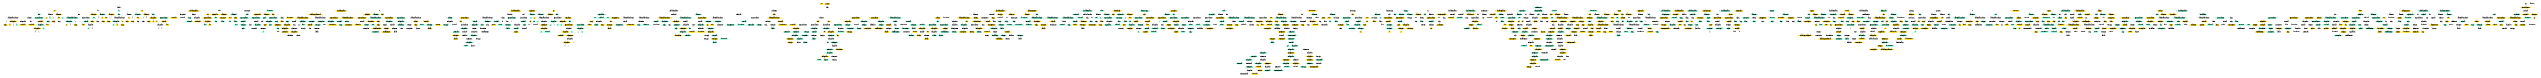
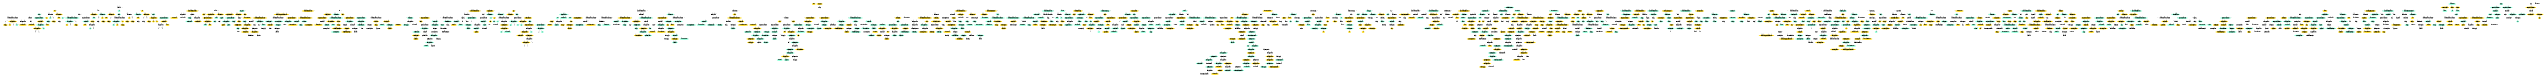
(247, 11) -> none
(270, 11) -> (242, 11)
